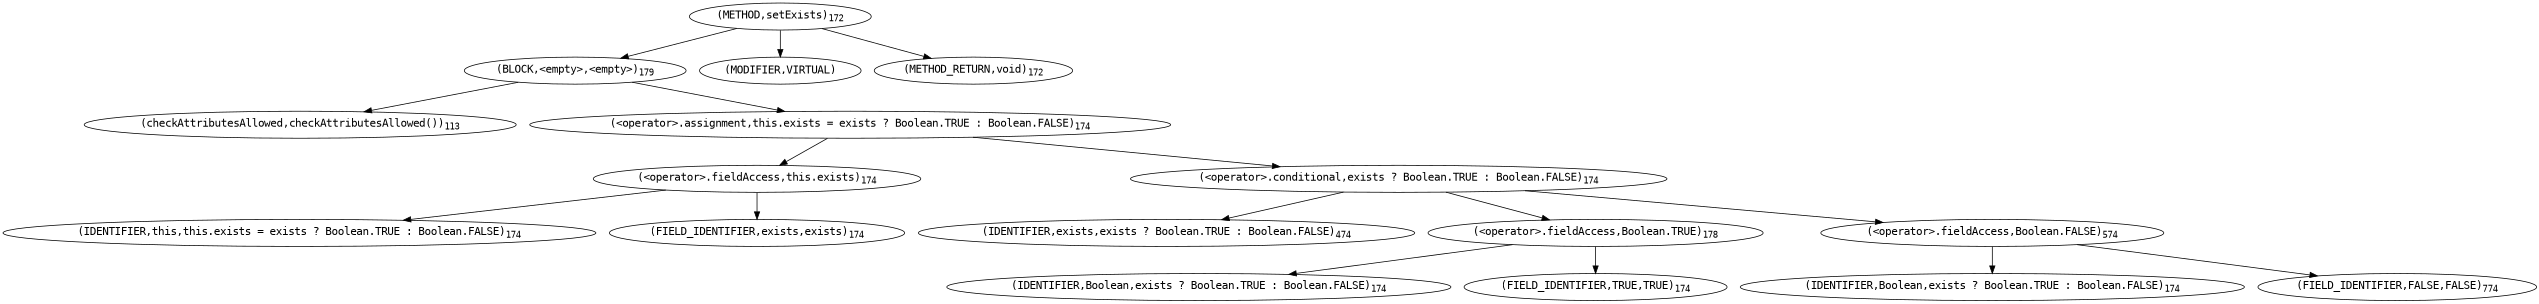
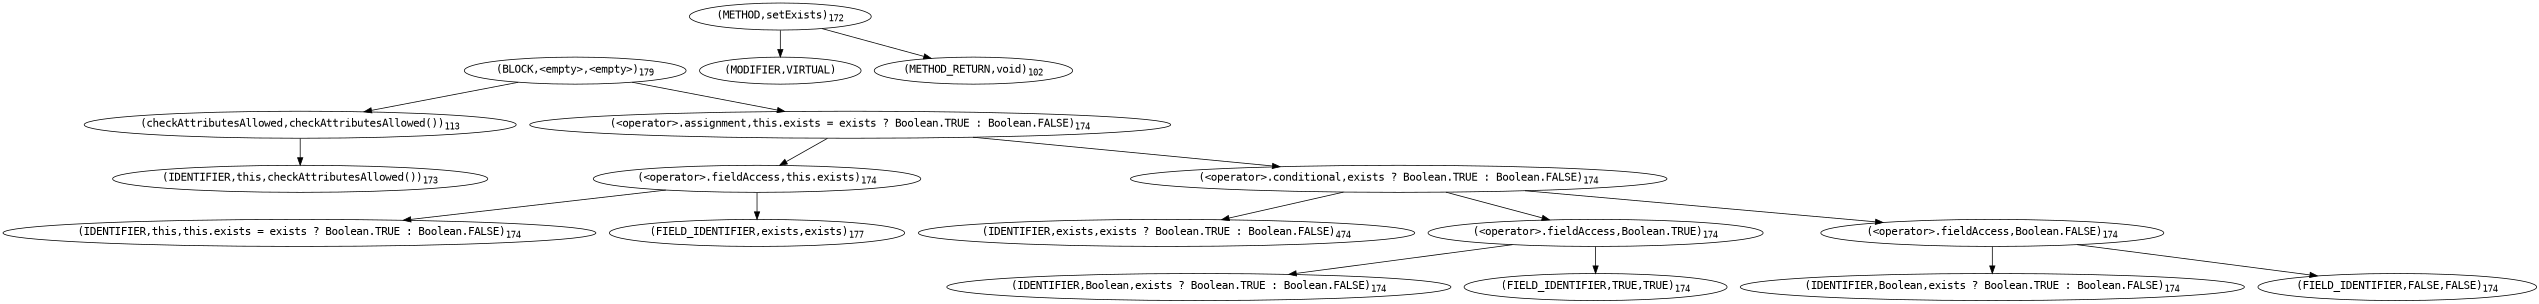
(683, 42) -> none
(1036, 70) -> (1036, 70)
none -> (300, 179)
(857, 232) -> (857, 232)
(1711, 232) -> (1711, 232)
(2110, 232) -> (2110, 232)
(2490, 286) -> (2490, 286)
